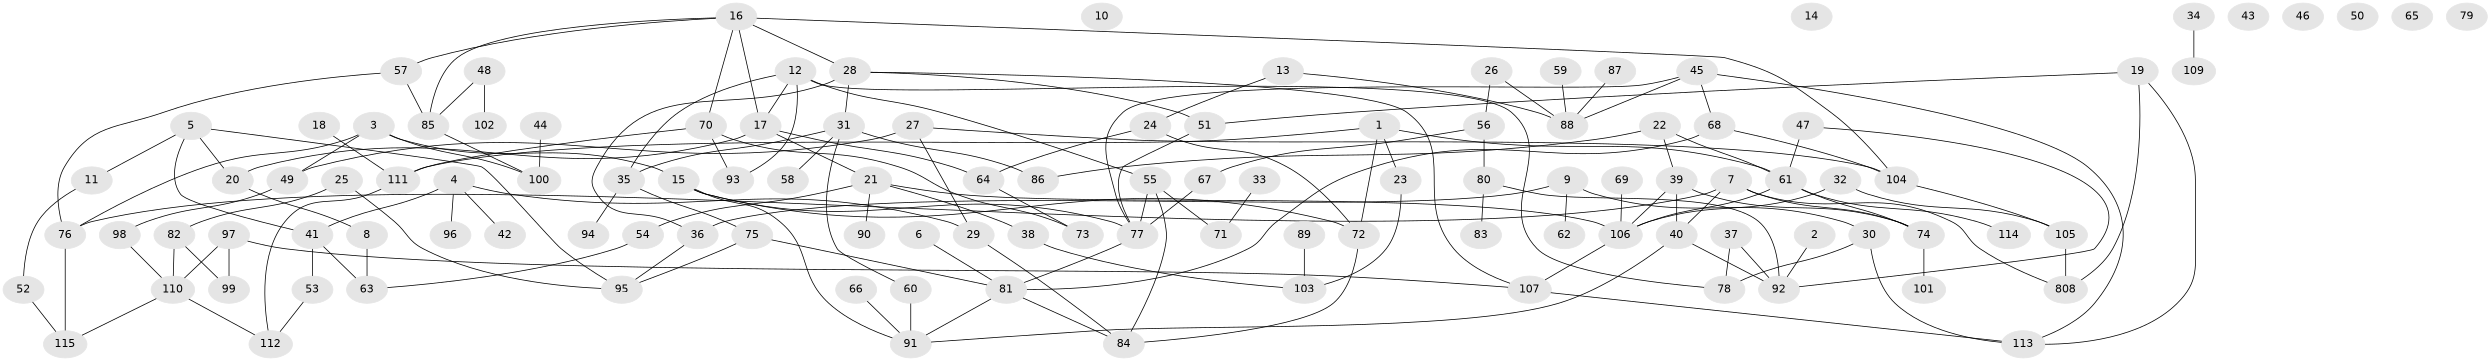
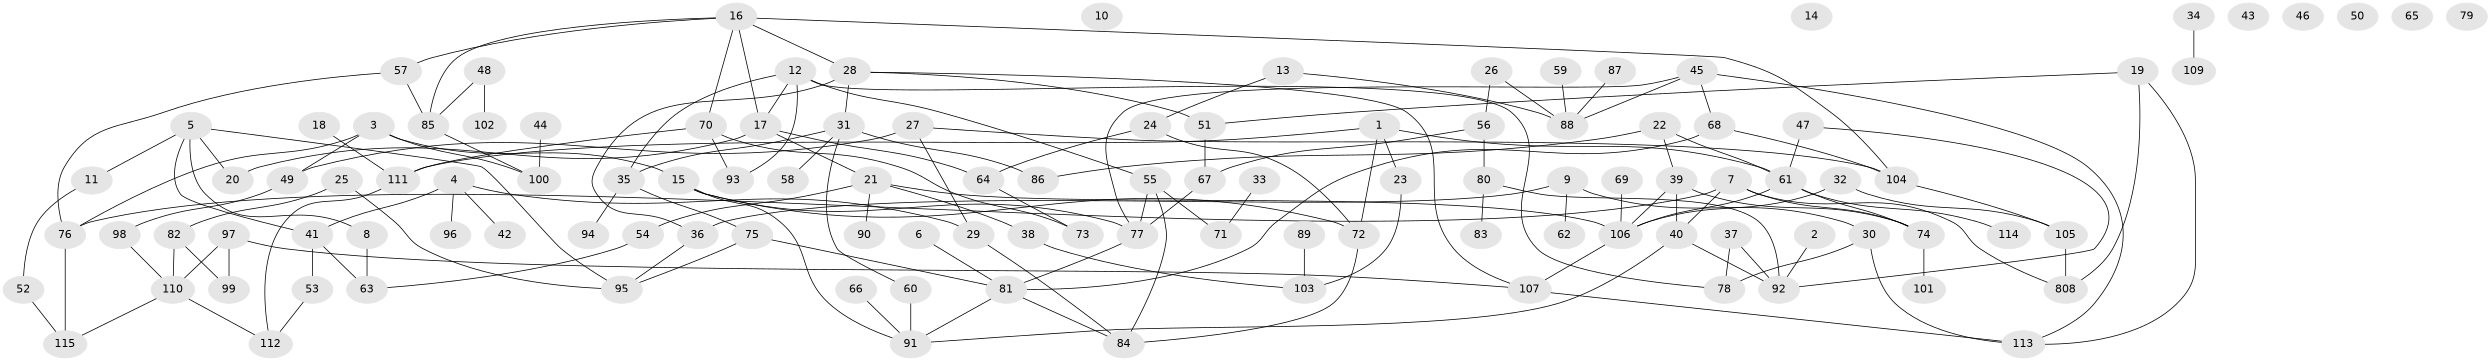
(1136, 160) -> (1205, 153)
(295, 206) -> (263, 217)
